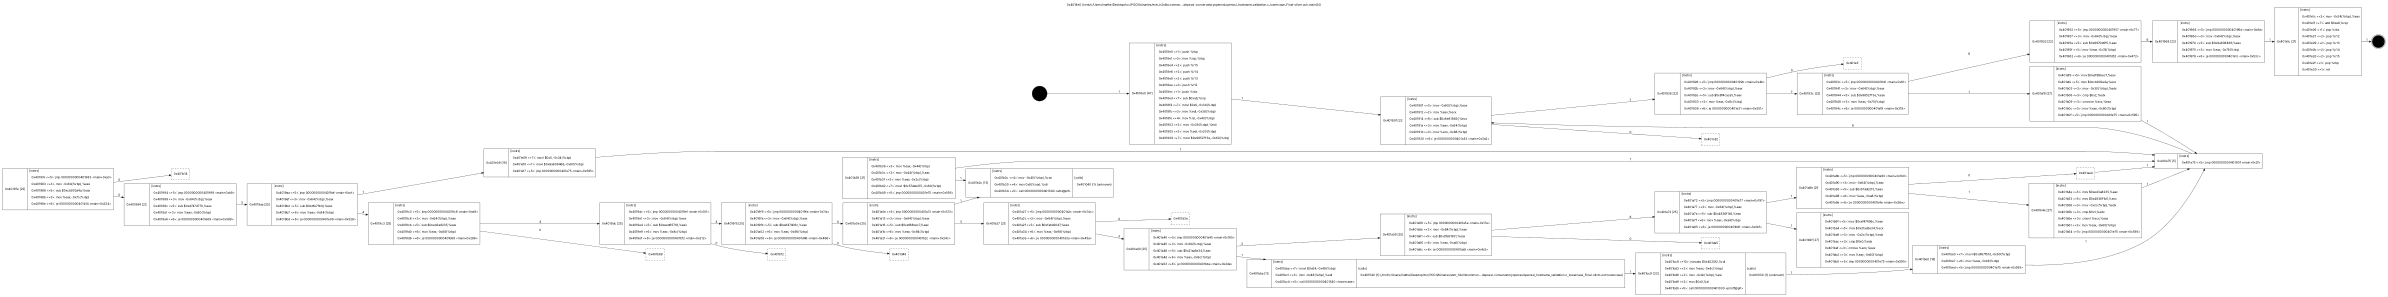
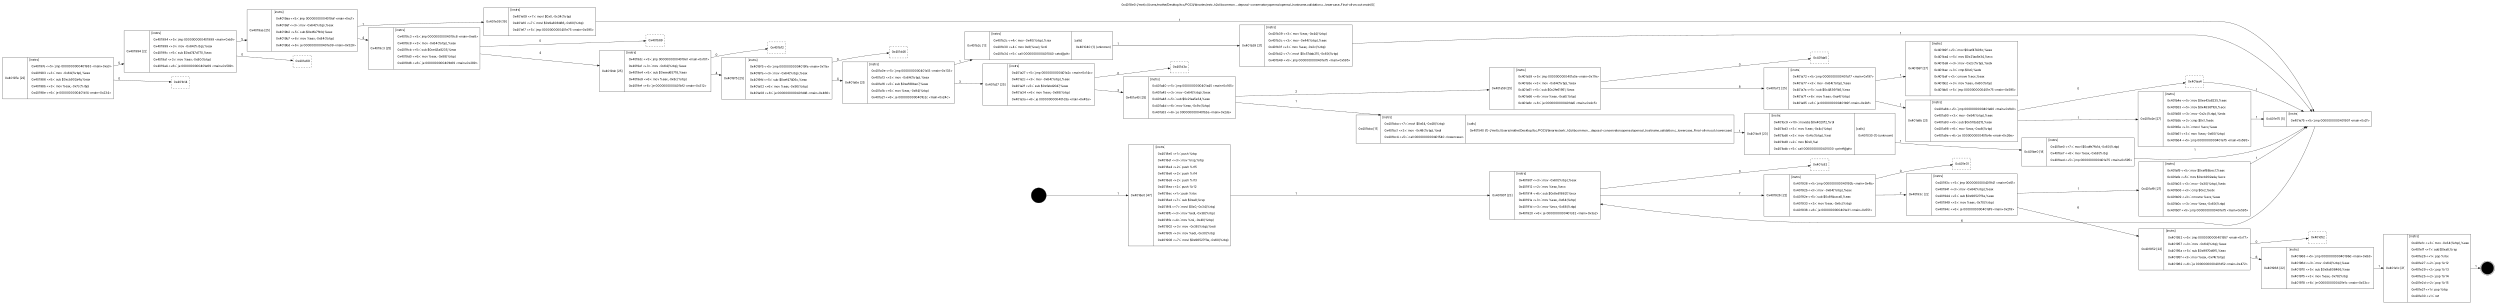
none -> (302, 61)
(959, 180) -> (1175, 46)
none -> (2317, 238)
